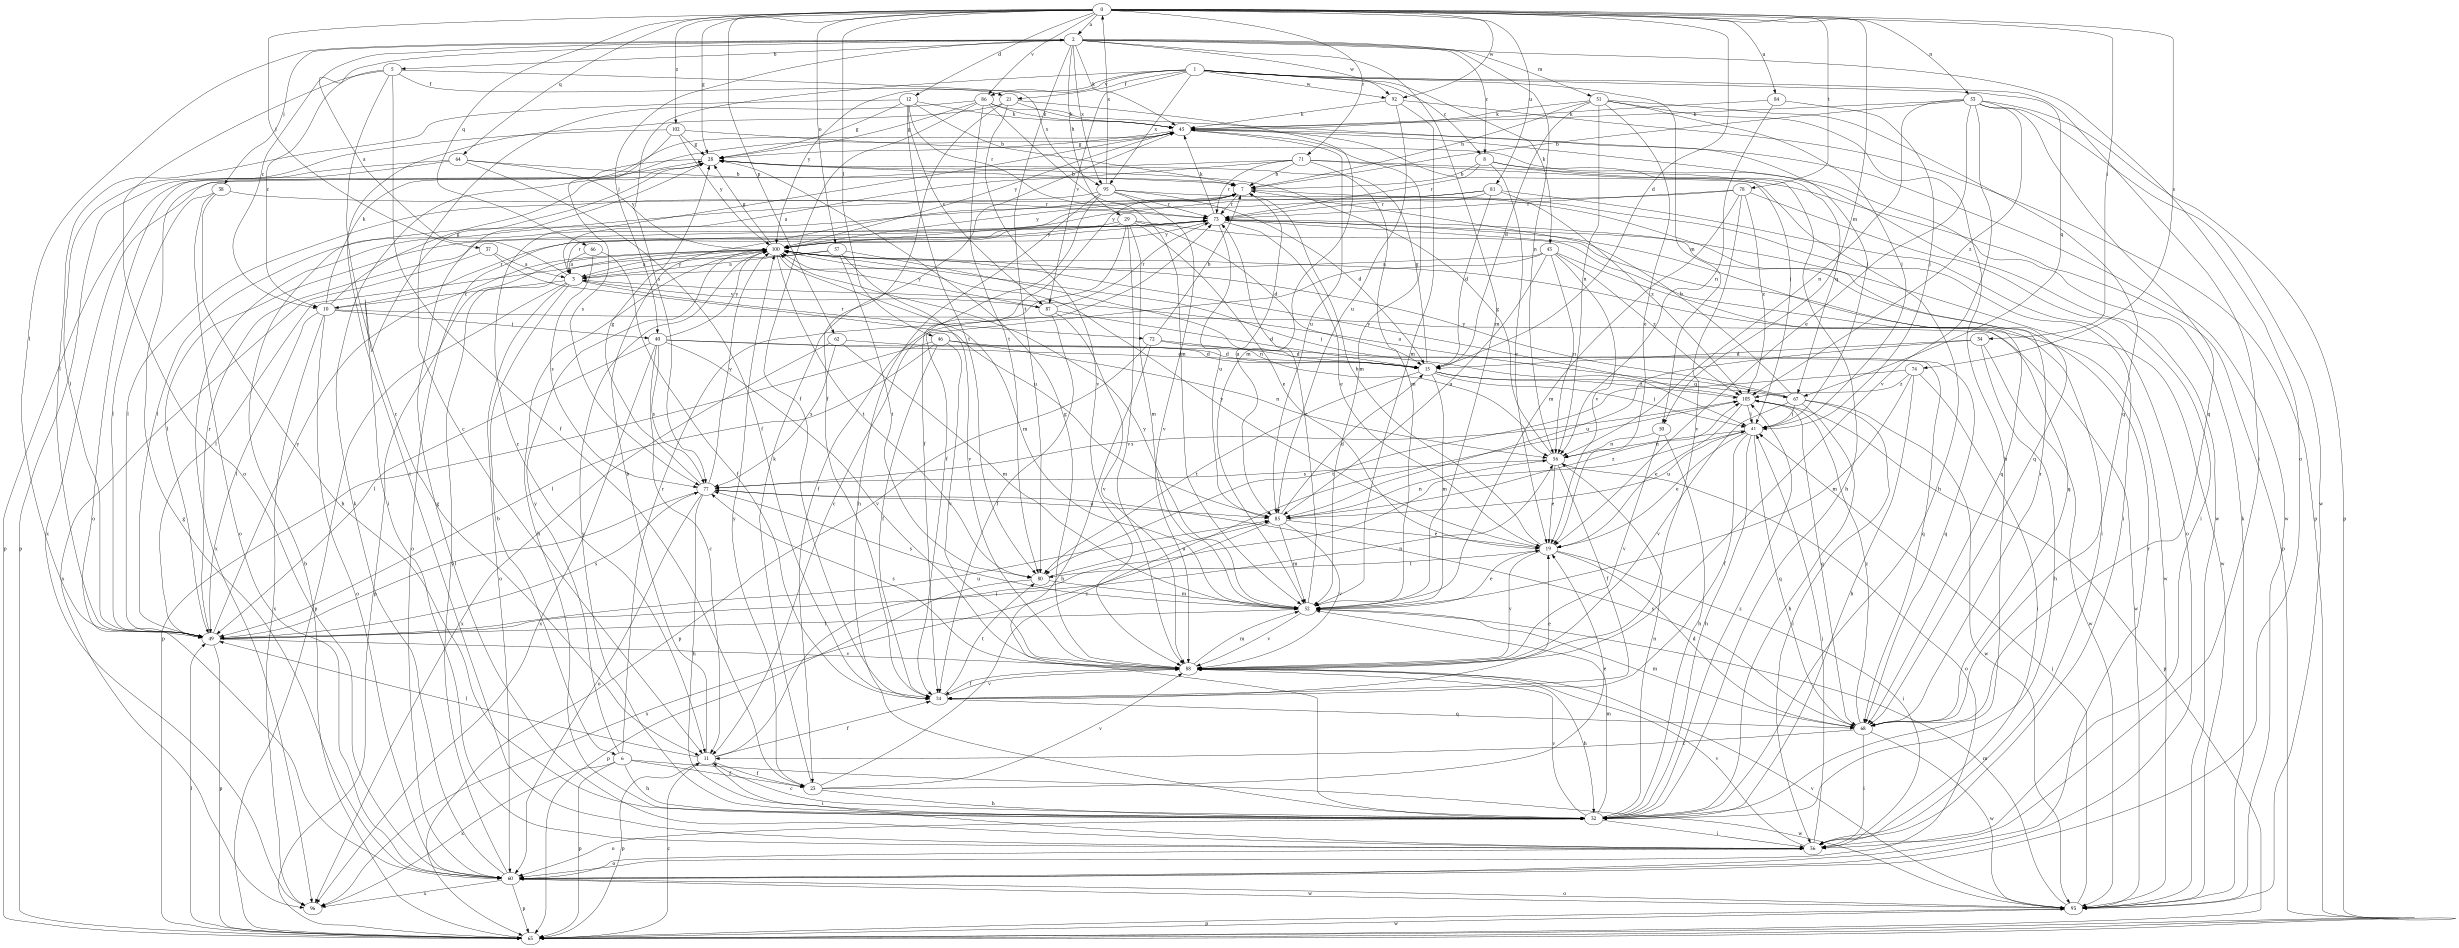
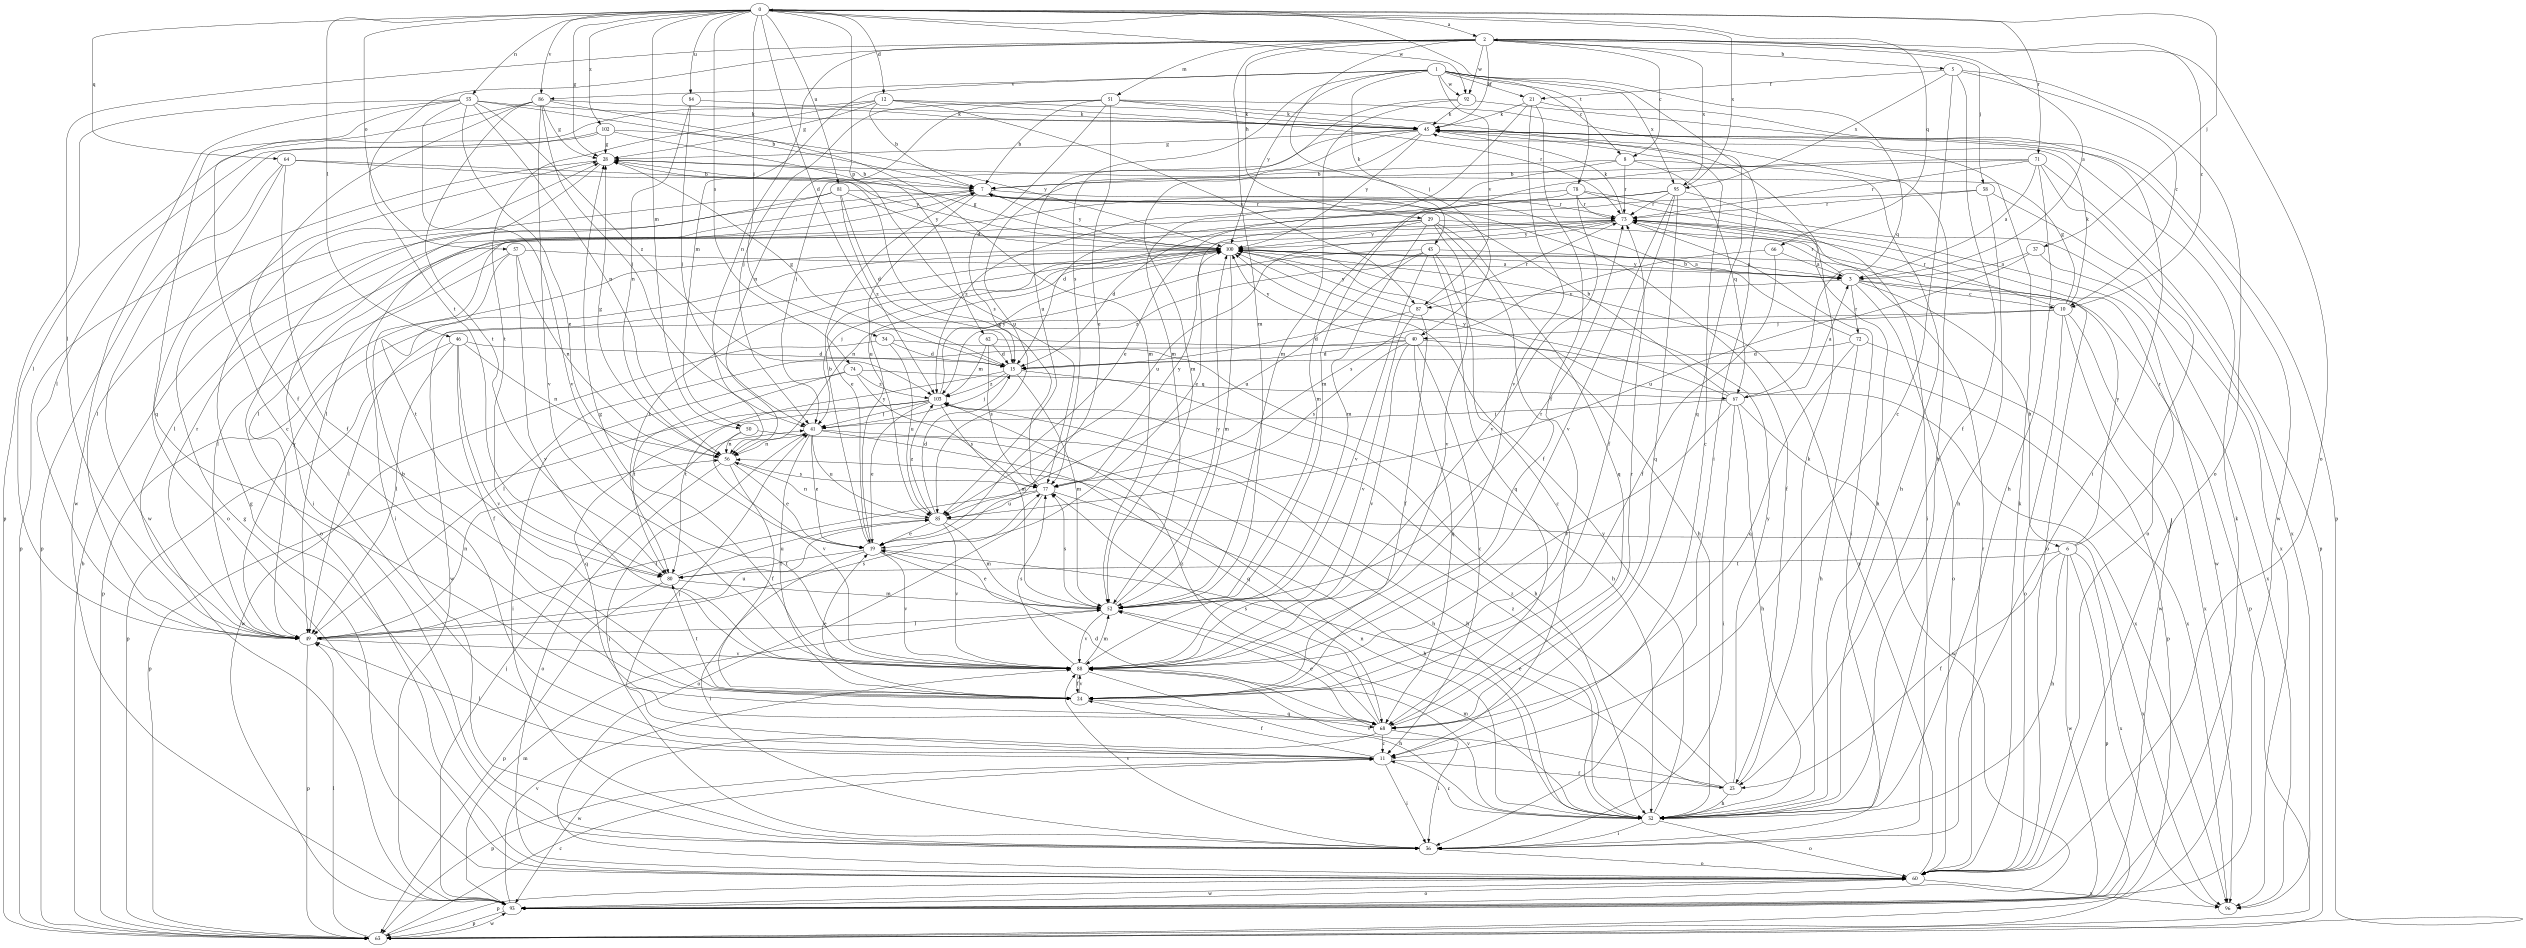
(1601, 390) -> (1332, 511)
(1050, 513) -> (973, 372)
none -> (653, 523)
none -> (1405, 565)
(1655, 669) -> (1311, 669)
